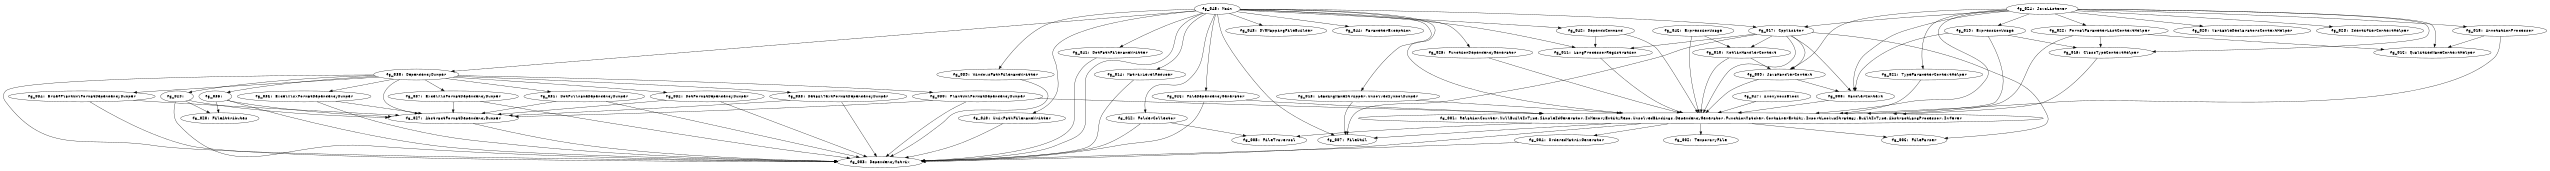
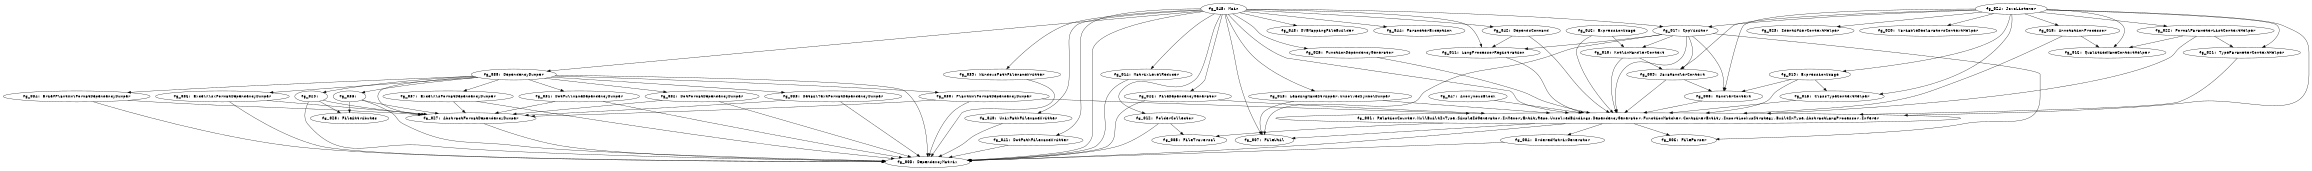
(2100, 40) -> (2222, 41)
(1701, 140) -> none
